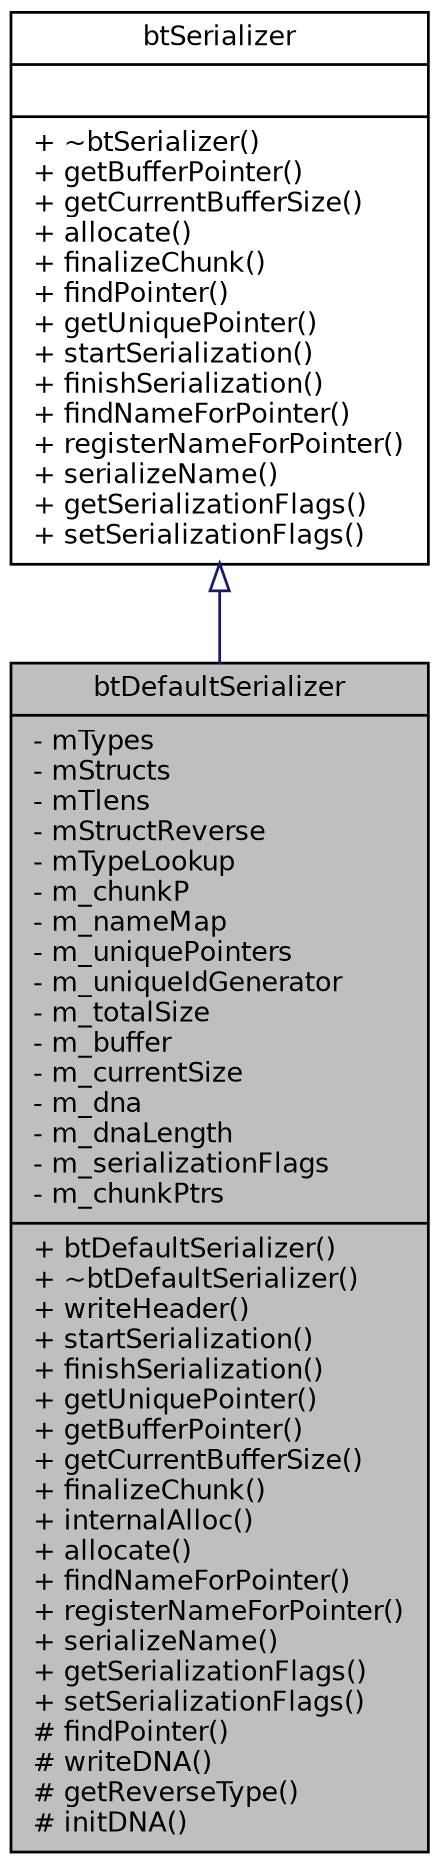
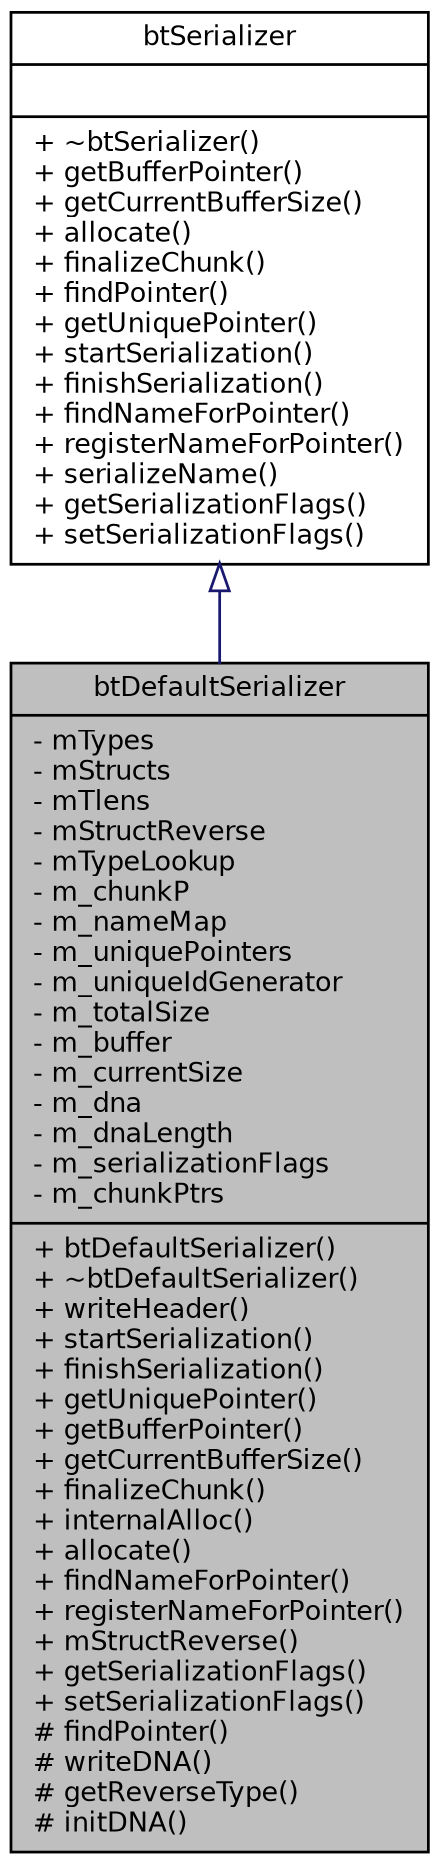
(157, 1642) -> (166, 1642)
